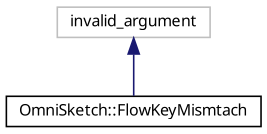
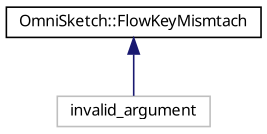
(134, 75) -> (134, 75)
